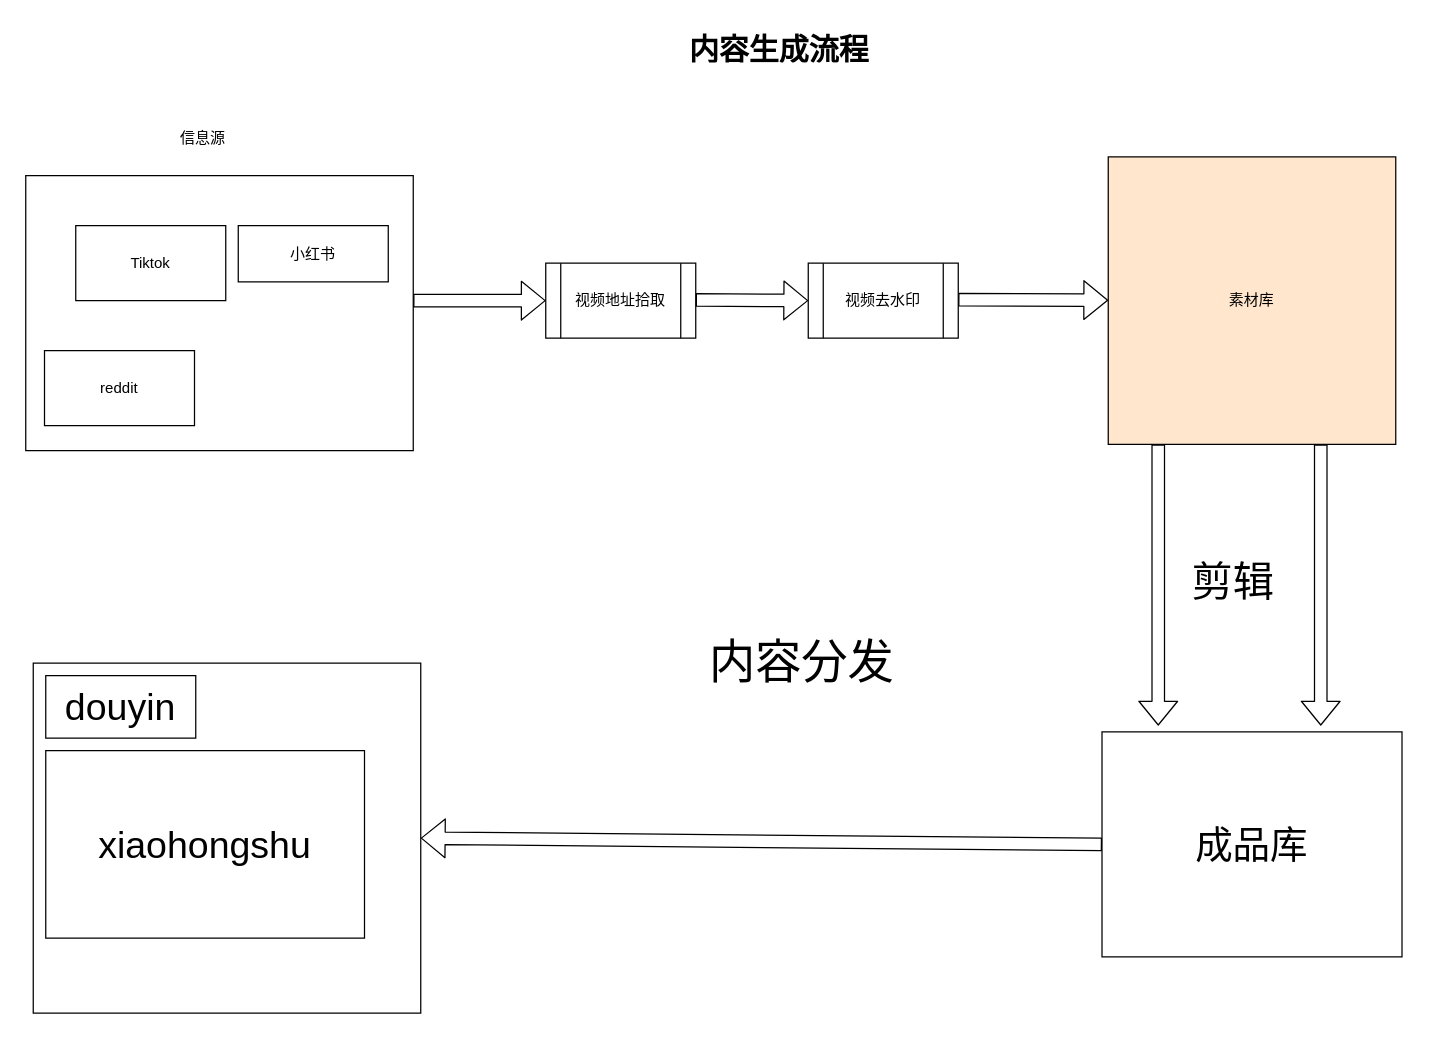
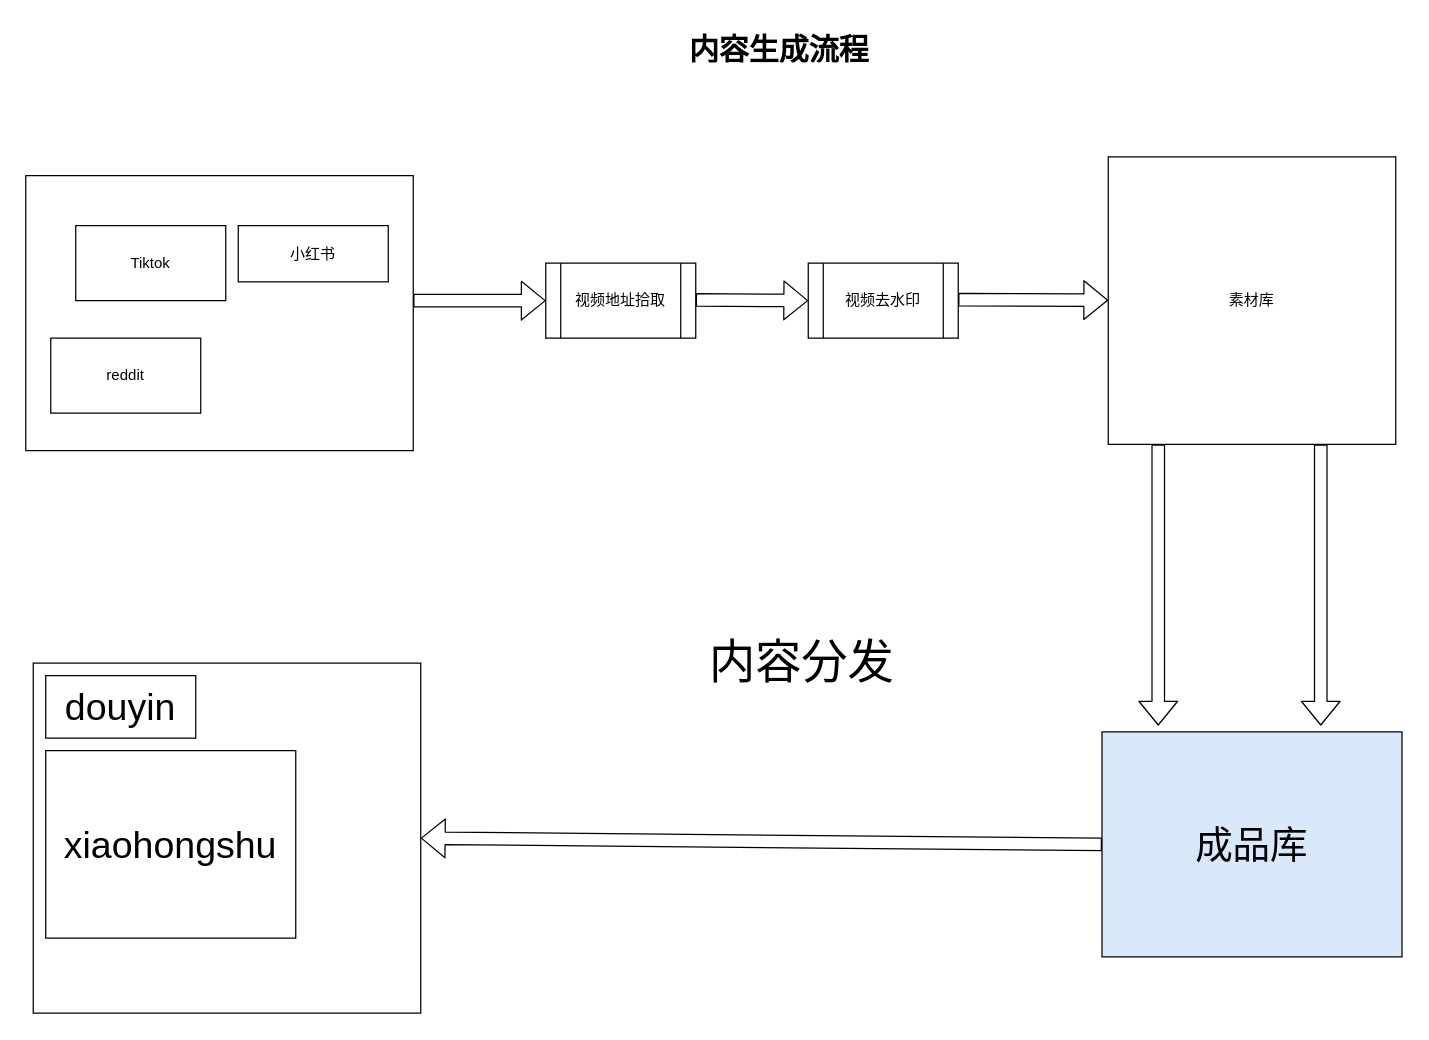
(202, 138) -> none
(1252, 301) -> (1252, 301)
(119, 388) -> (126, 376)
(1233, 582) -> none
(205, 844) -> (171, 844)
(1252, 844) -> (1252, 844)
